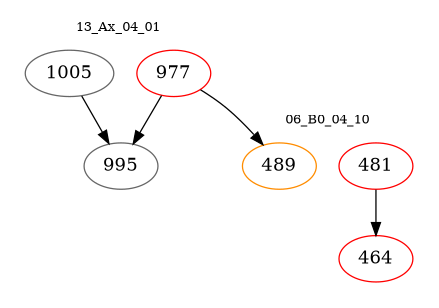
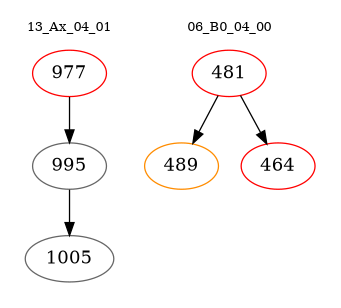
(92, 114) -> (70, 206)
(328, 120) -> (230, 28)
(240, 121) -> (209, 114)
